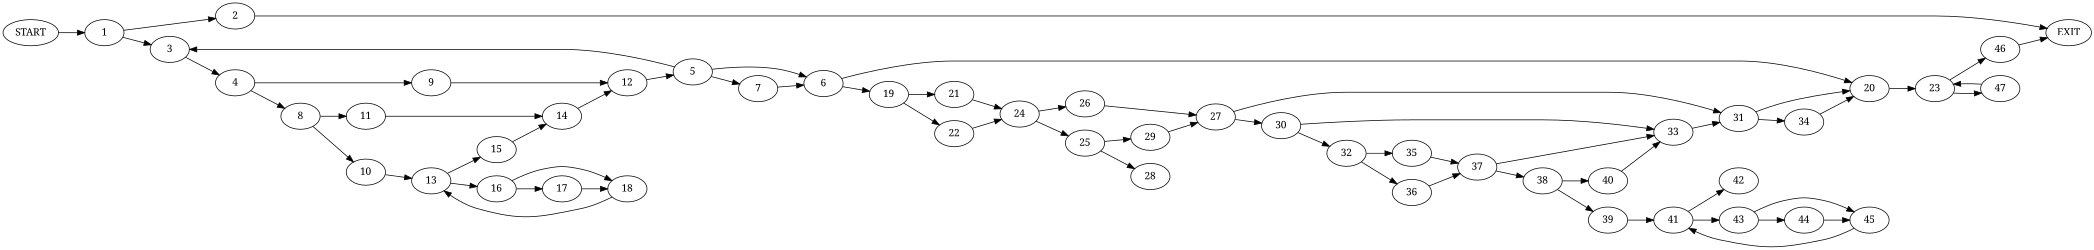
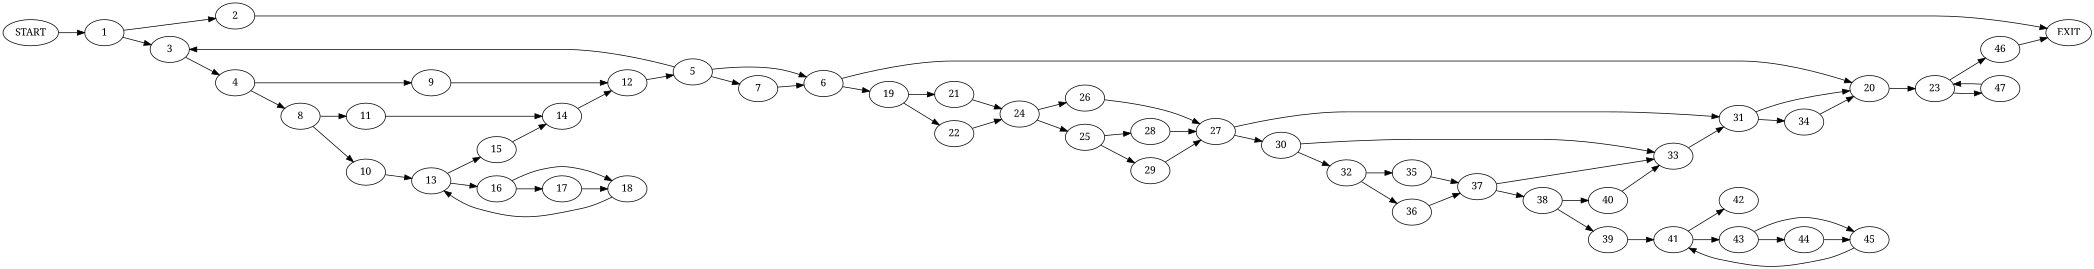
none -> (1180, 131)
